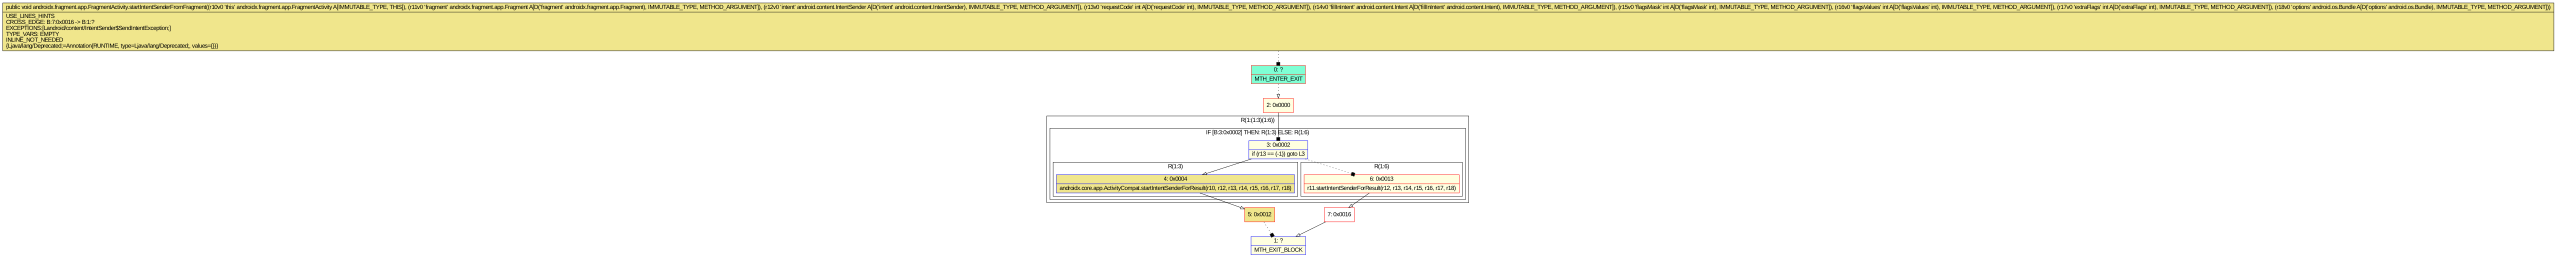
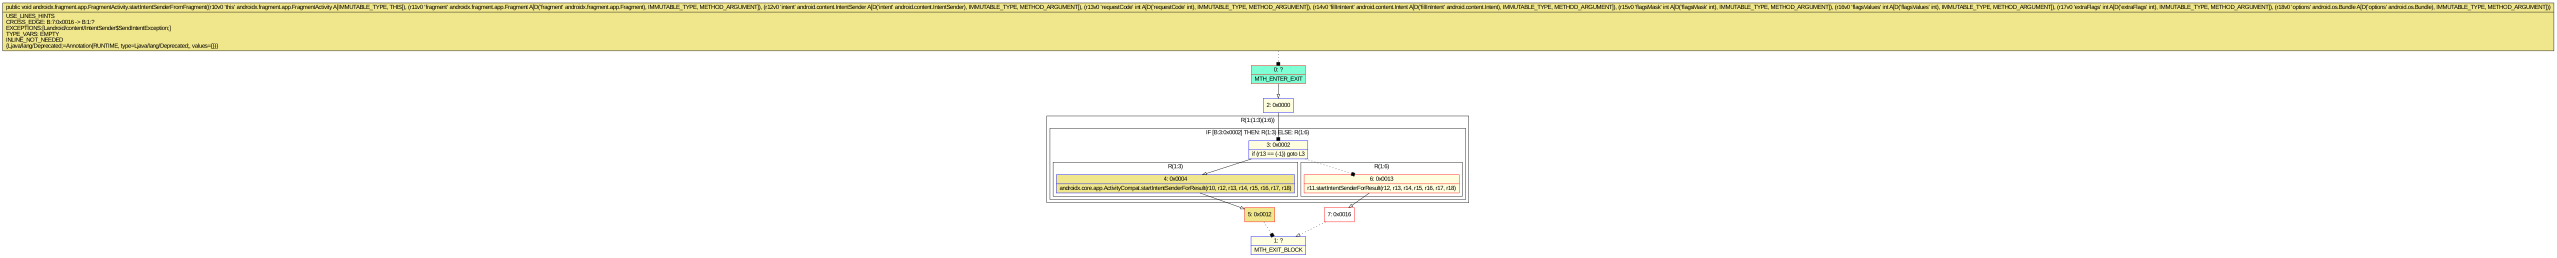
(1278, 89) -> (1278, 89)
(1278, 105) -> (1278, 105)
(1313, 228) -> (1313, 228)
